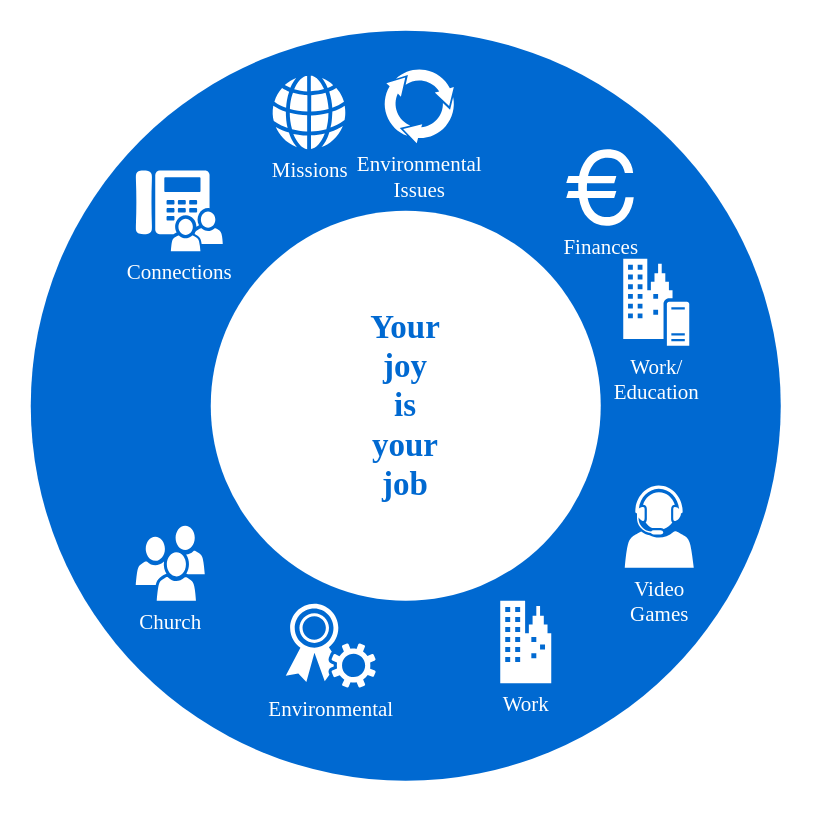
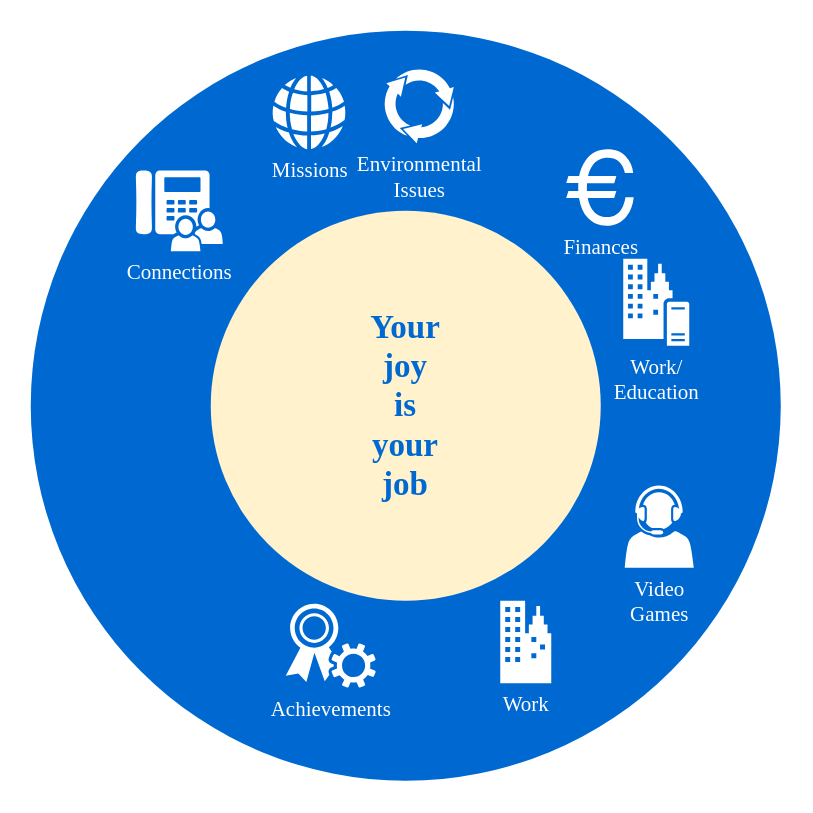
(406, 406) -> (406, 406)
(170, 563) -> none
(332, 711) -> (332, 711)
